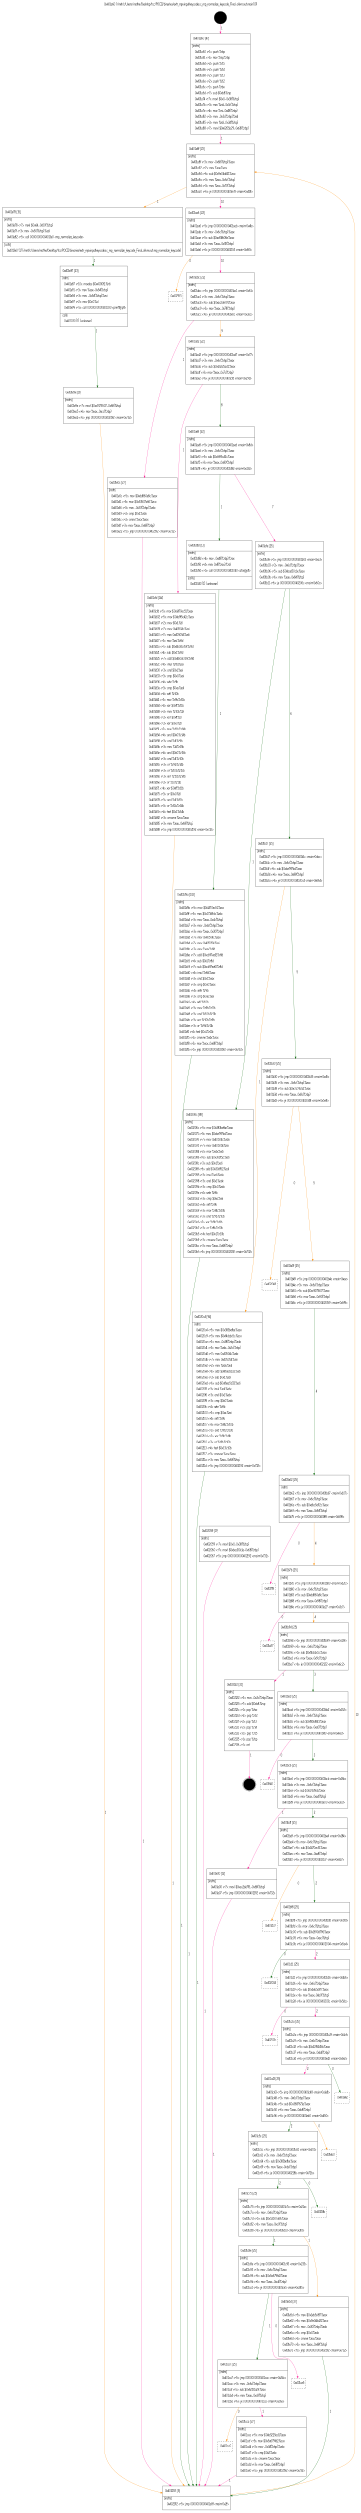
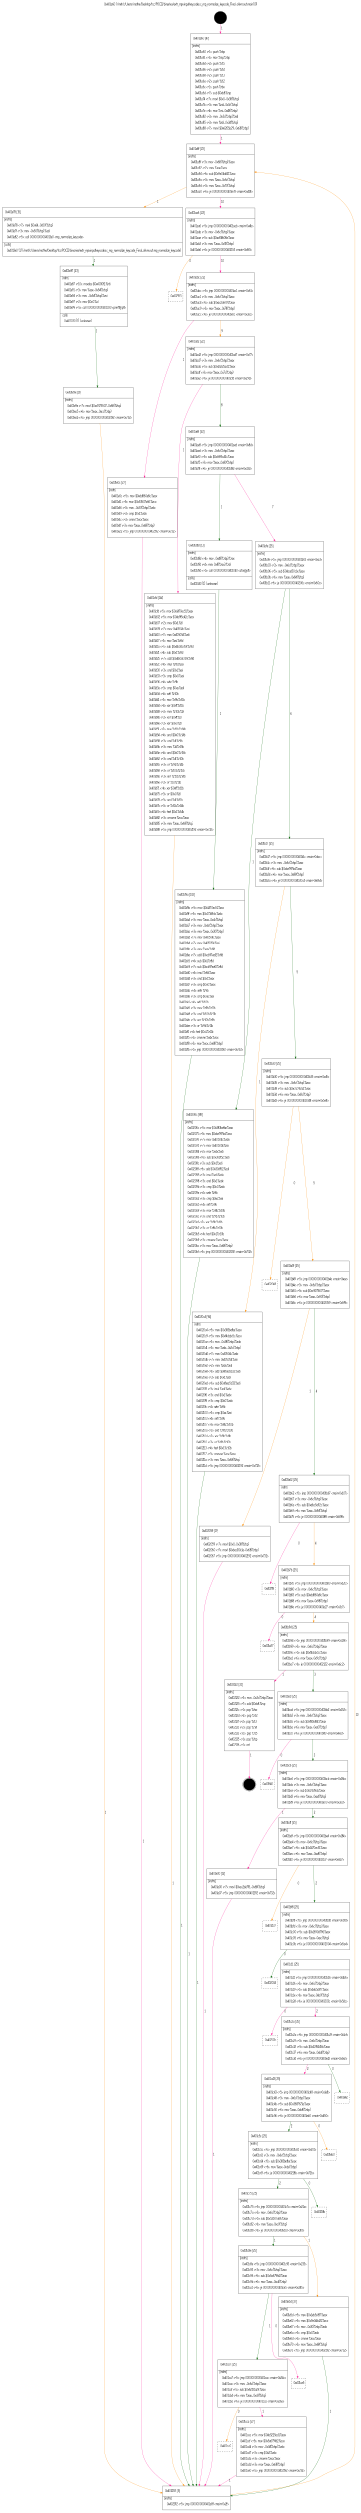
none -> (281, 1418)
(315, 1954) -> none
